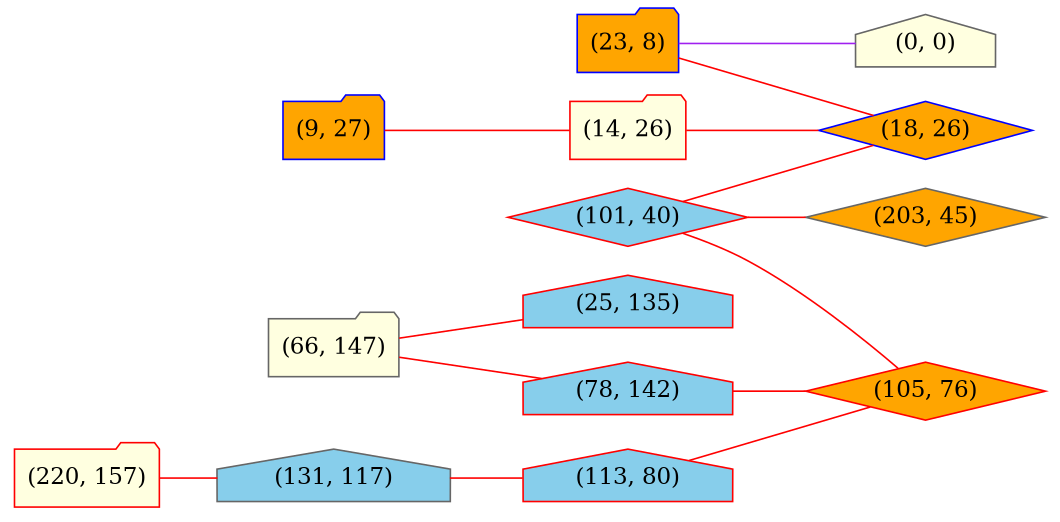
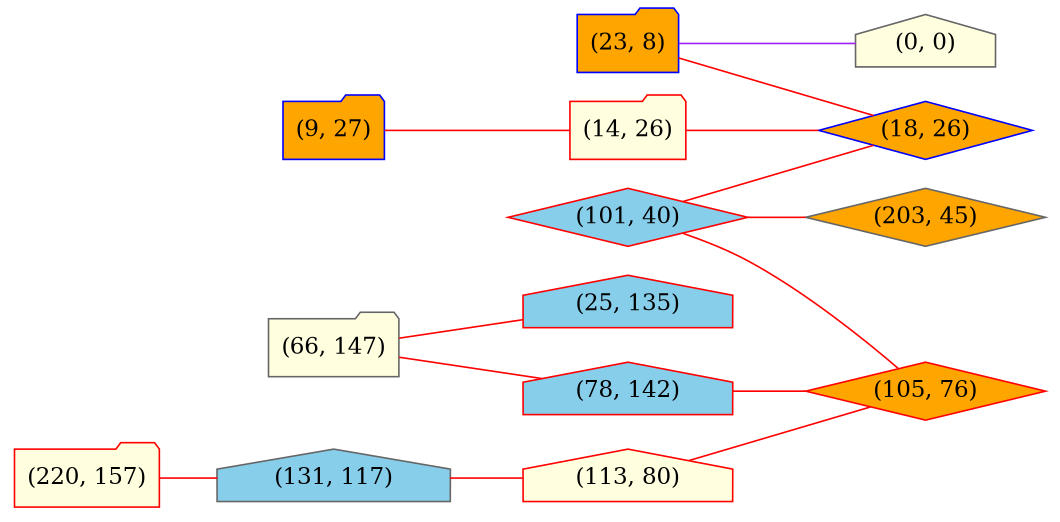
(628, 478) -> (628, 478)
